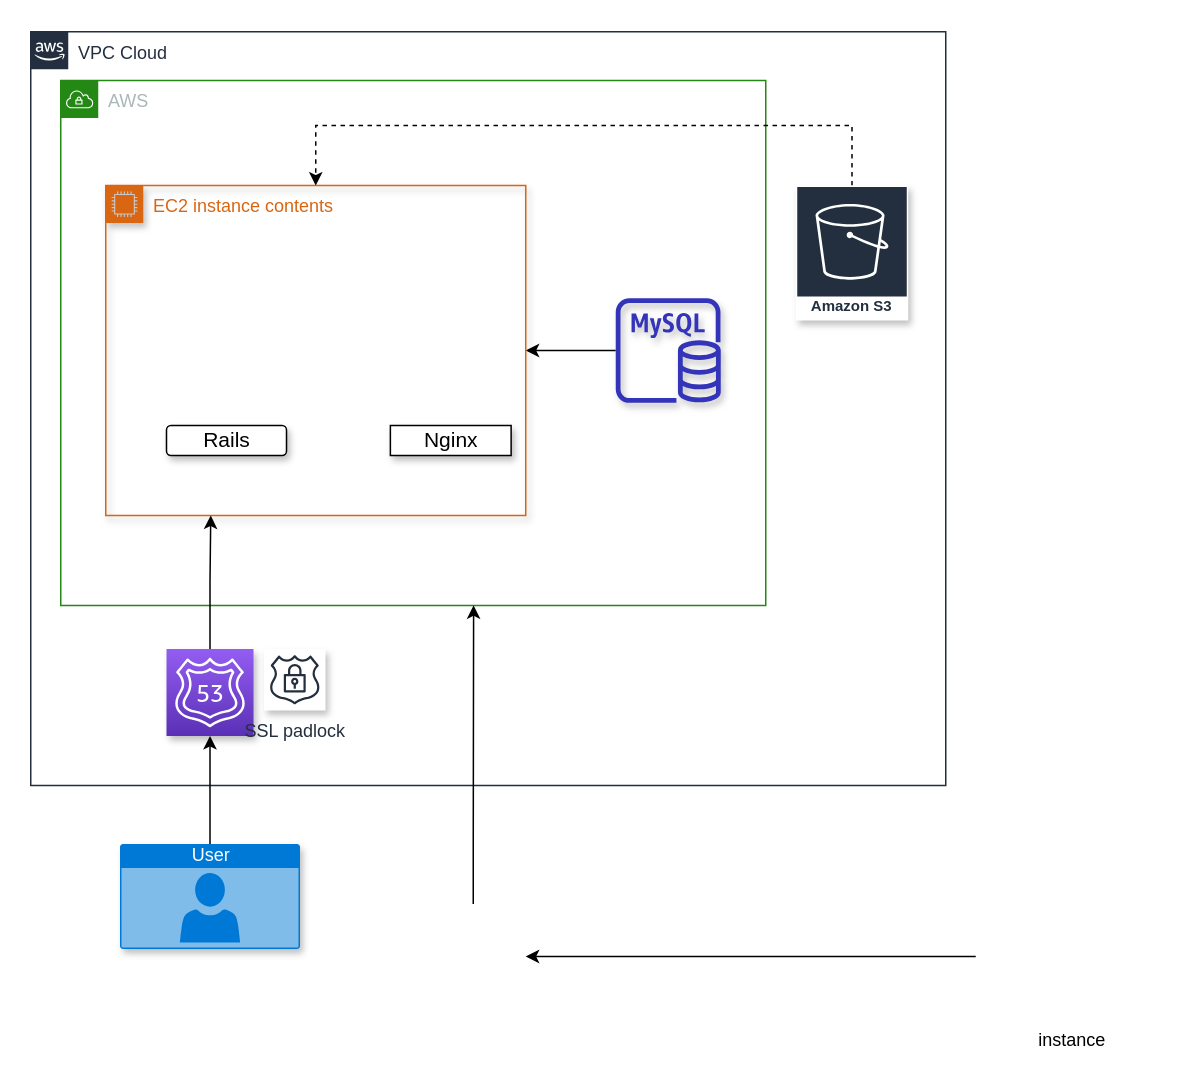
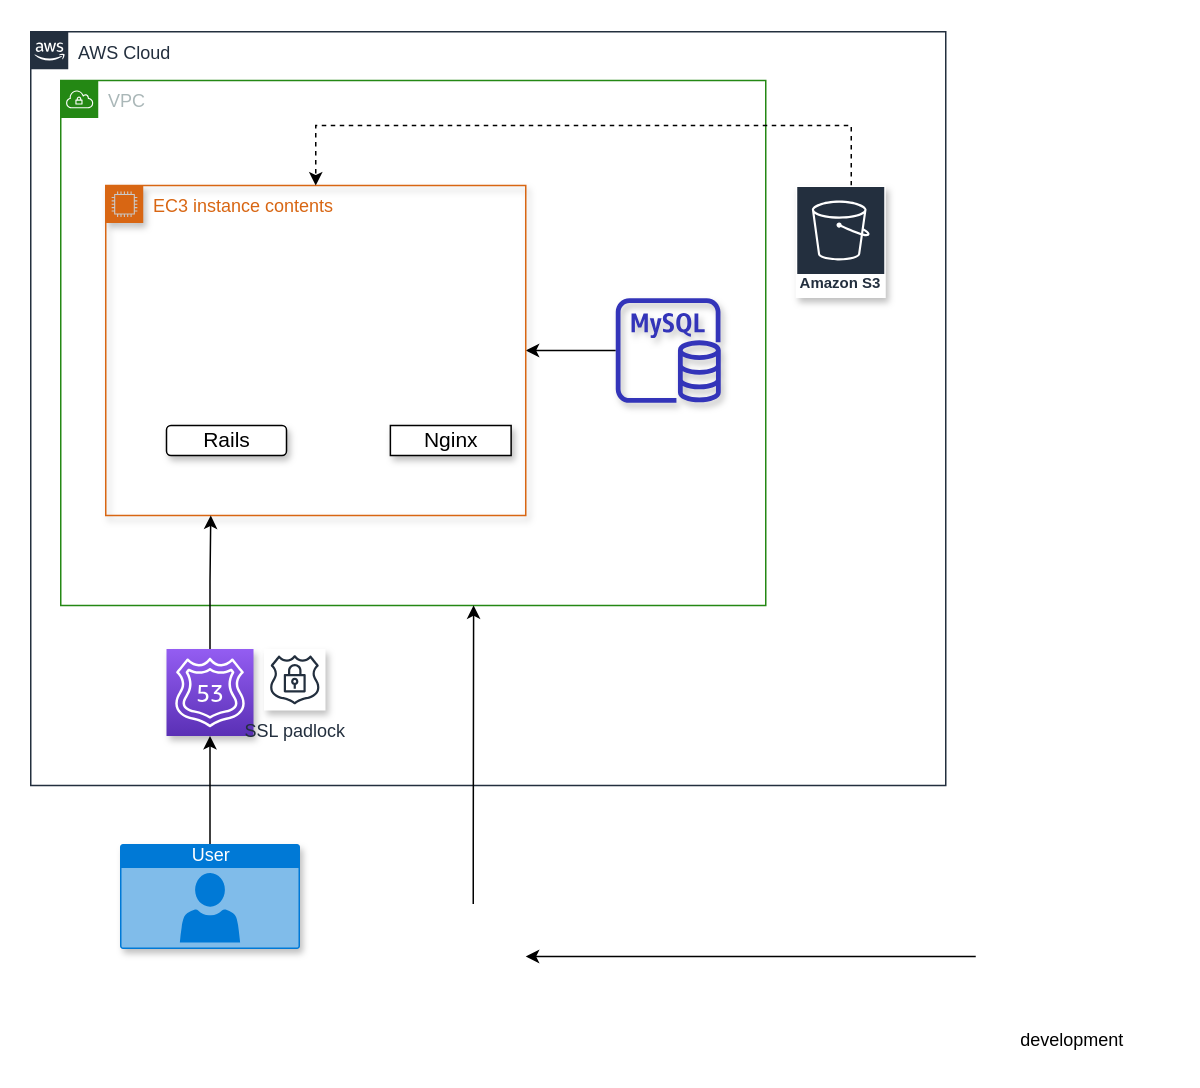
(119, 54) -> (119, 54)
(124, 102) -> (124, 102)
(253, 207) -> (253, 207)
(852, 253) -> (841, 242)
(1073, 1040) -> (1073, 1040)
